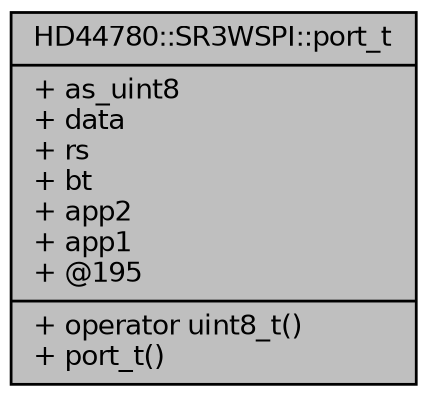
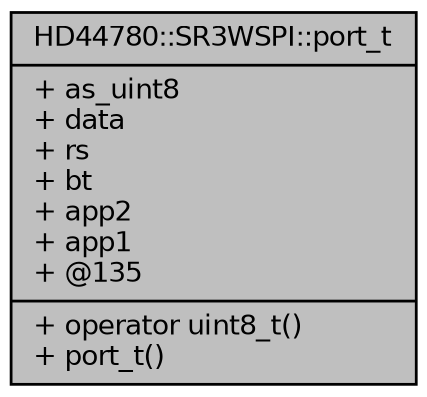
(89, 273) -> (89, 273)
